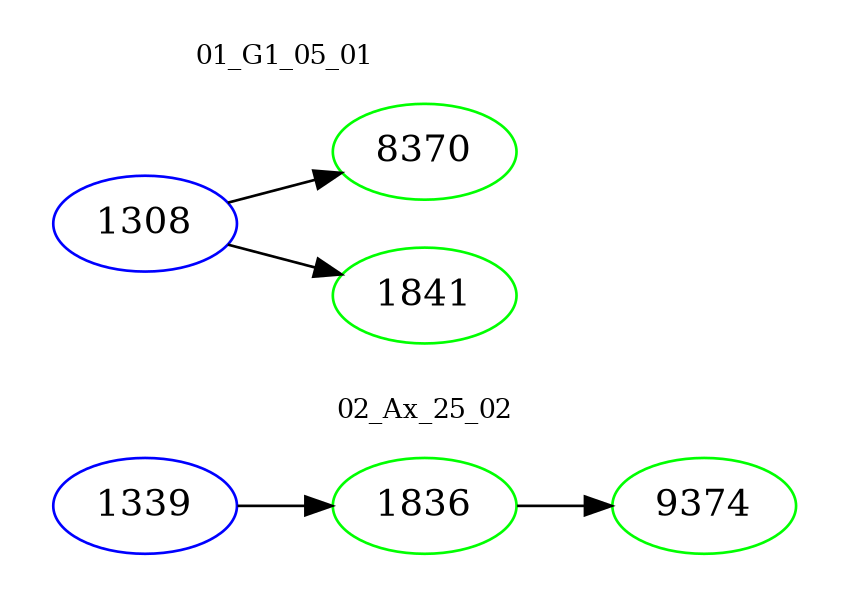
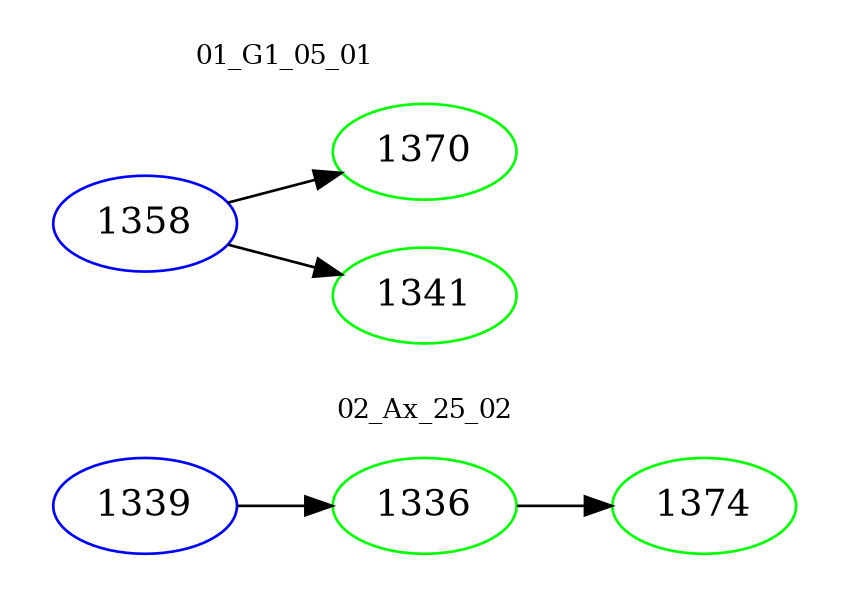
(425, 152) -> (425, 152)
(145, 224) -> (145, 224)
(425, 296) -> (425, 296)
(425, 506) -> (425, 506)
(704, 506) -> (704, 506)
